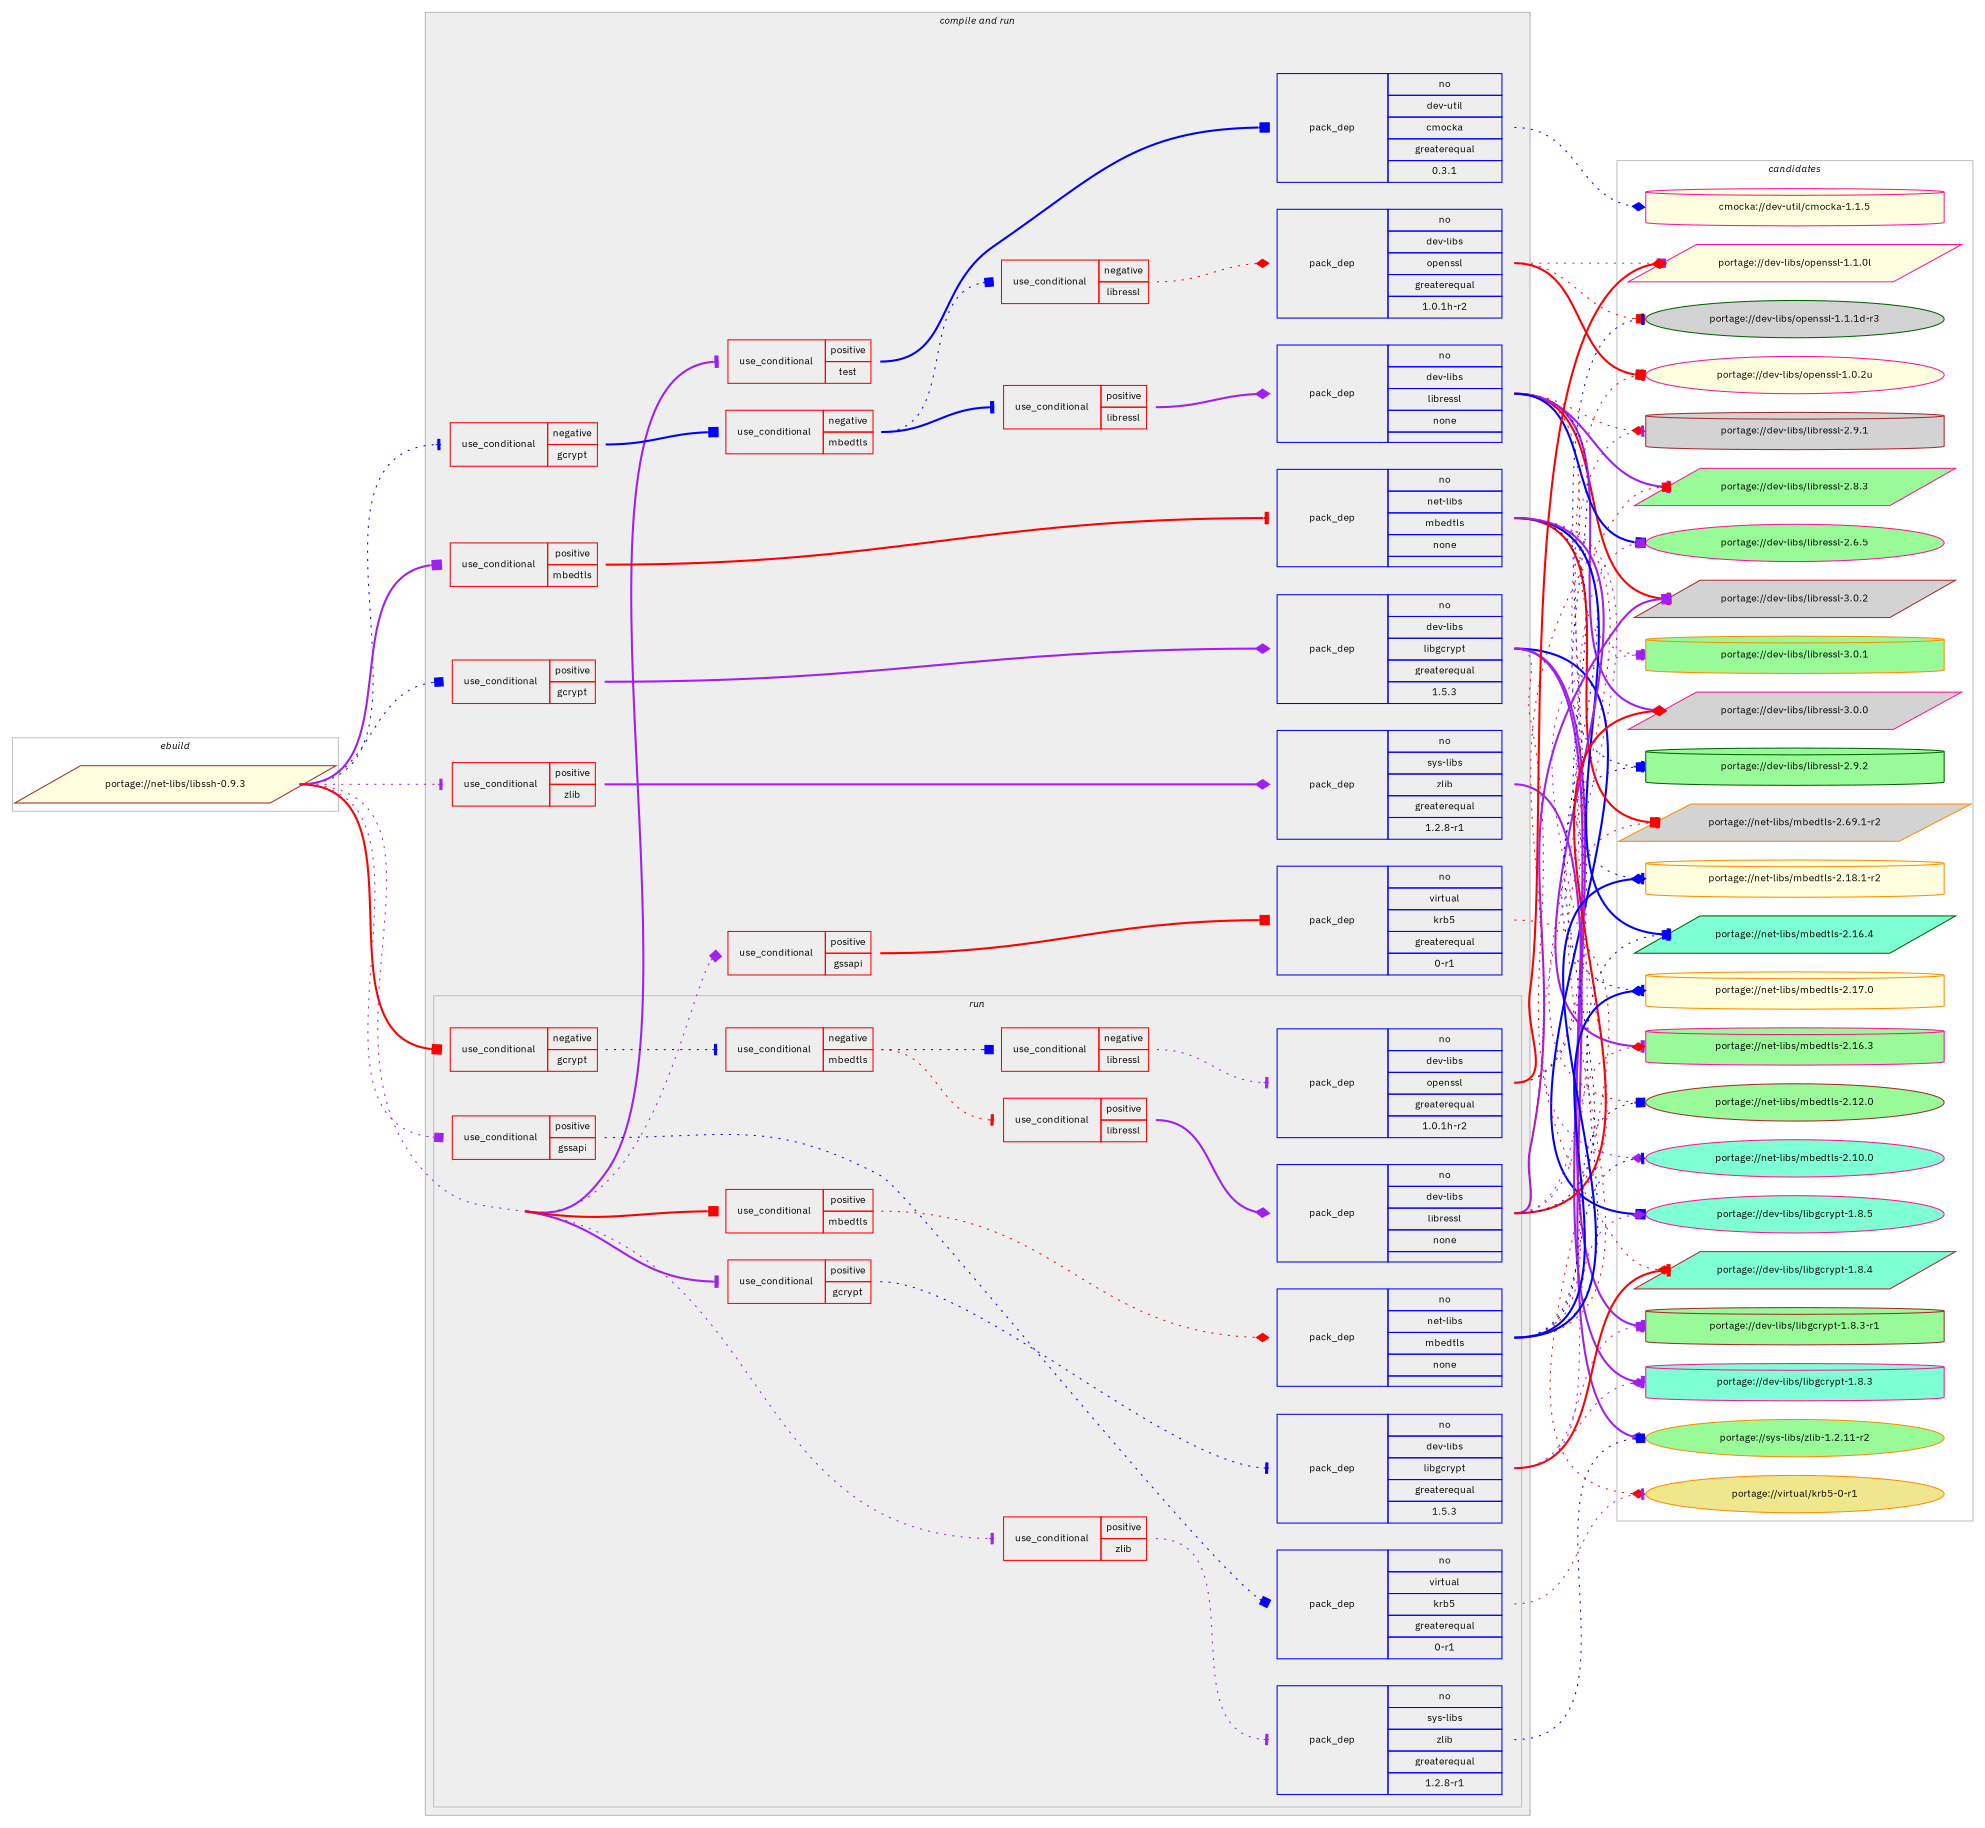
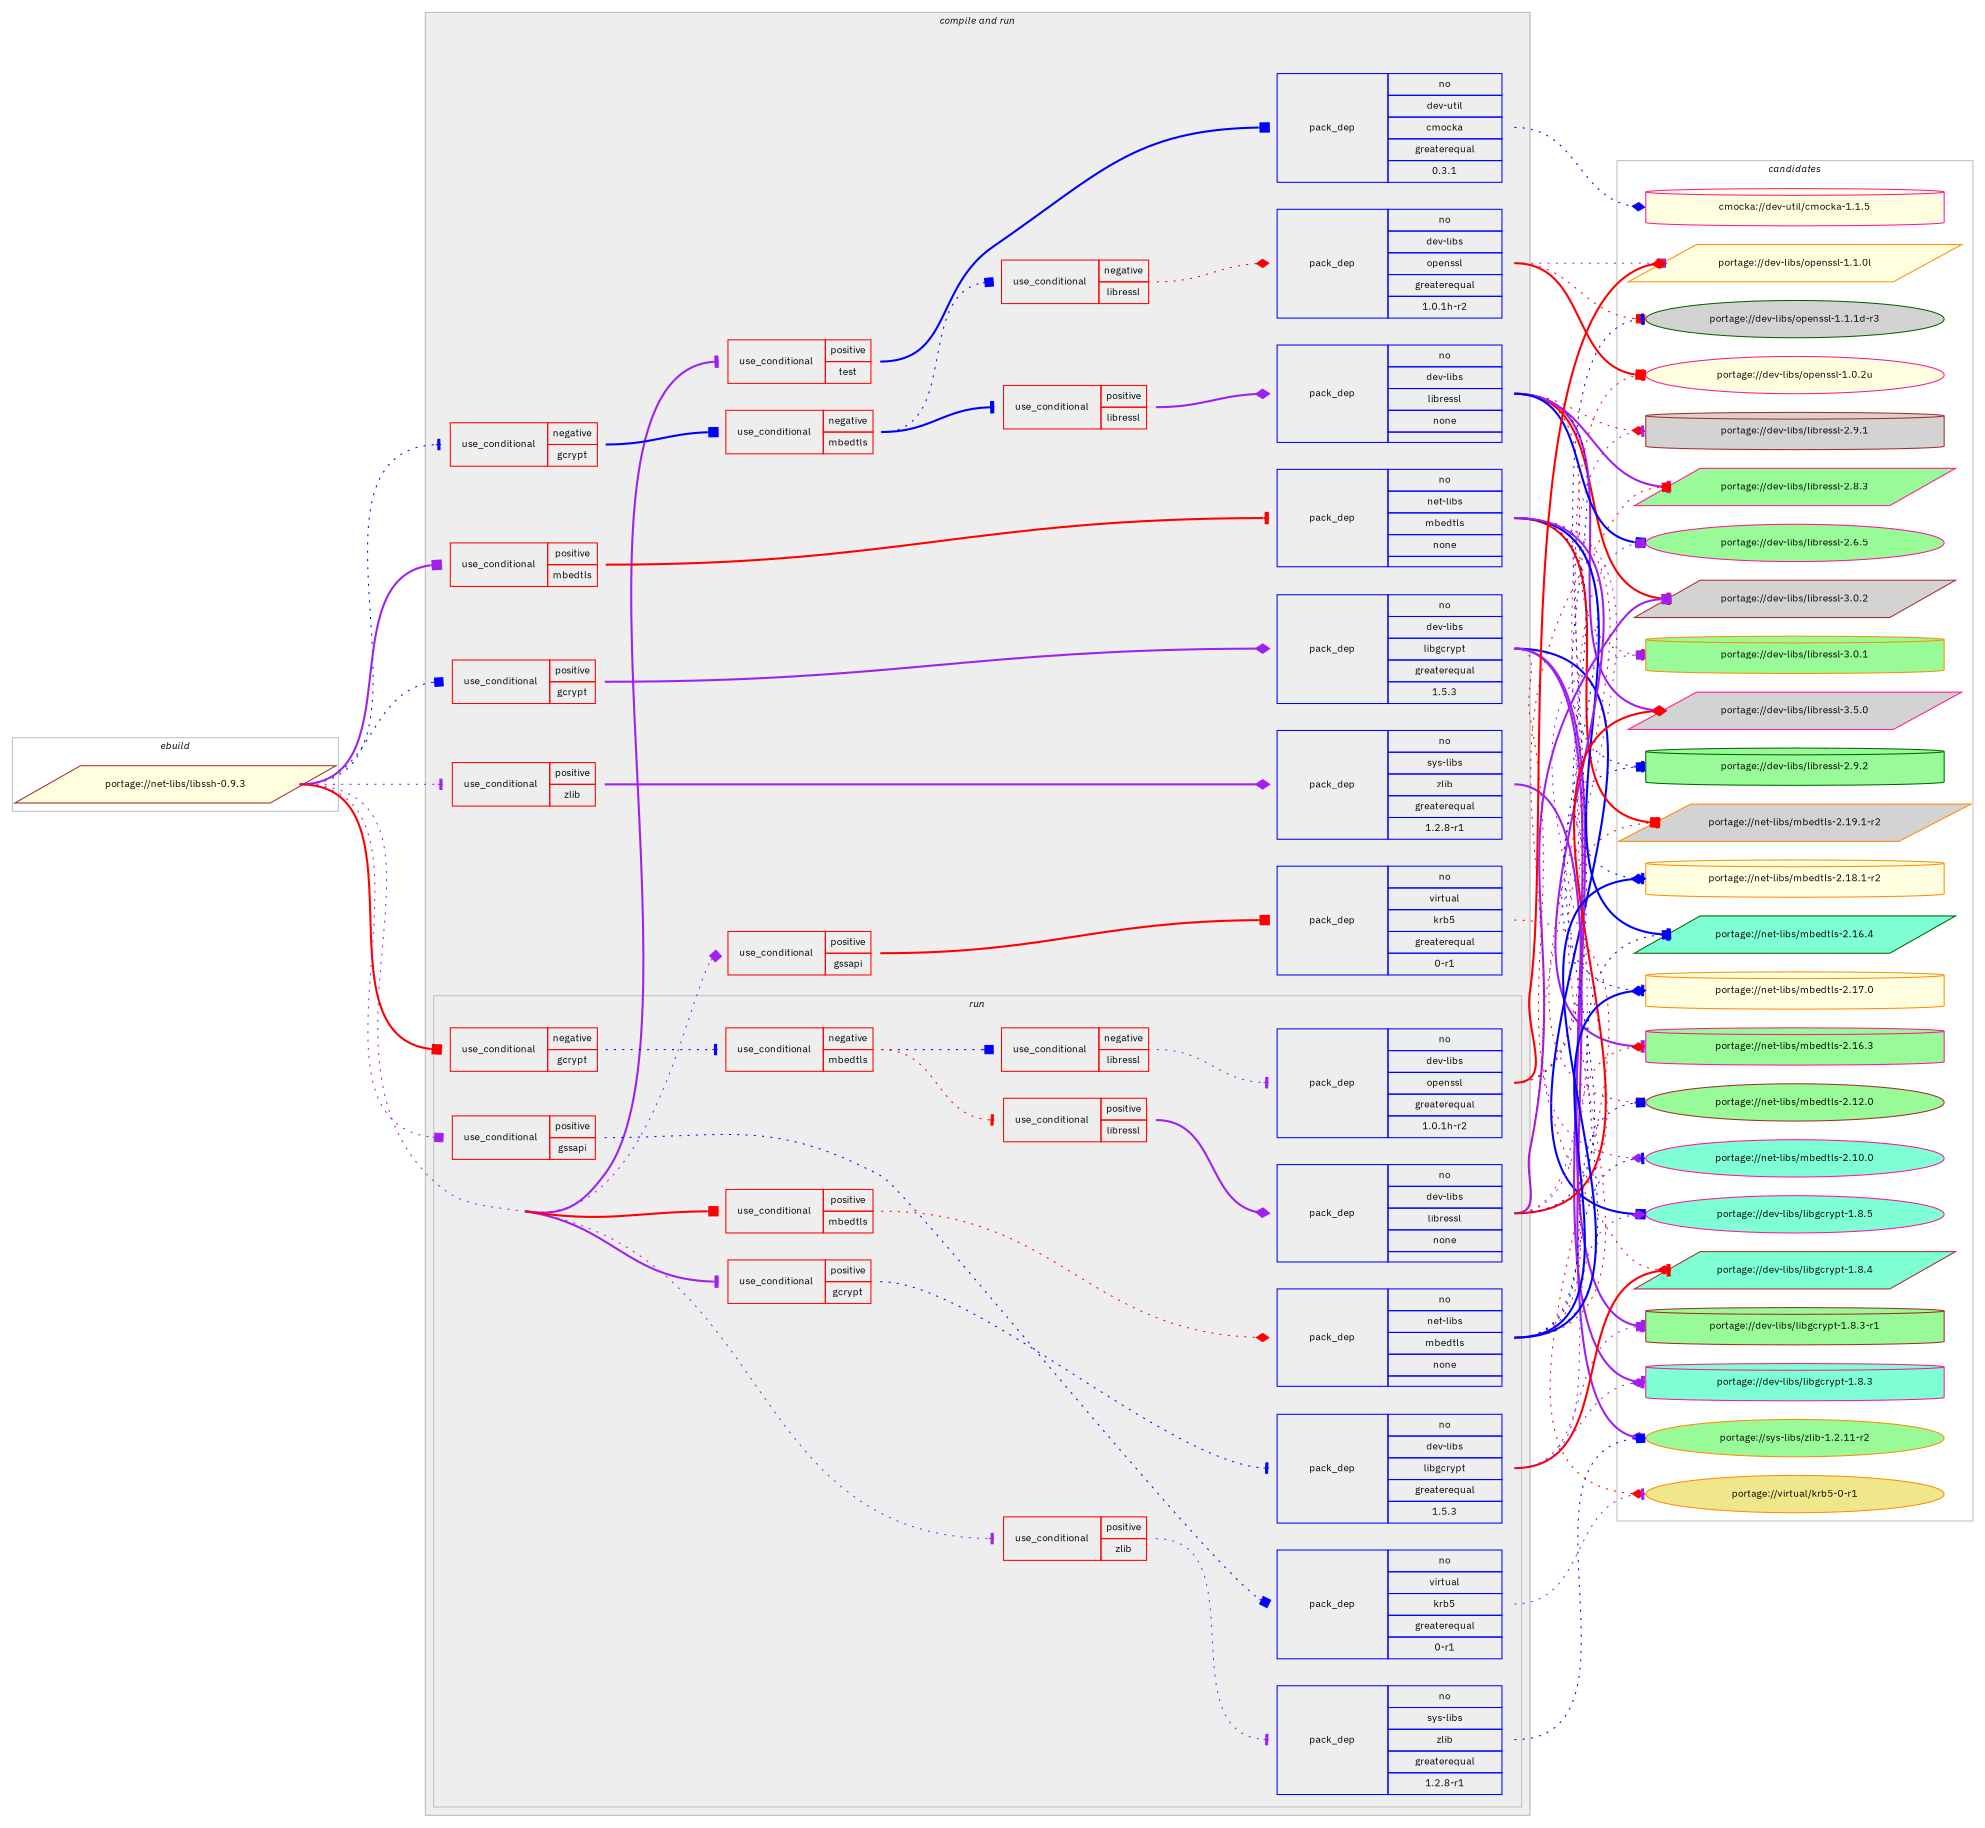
(1795, 263) -> (1795, 263)
(1795, 711) -> (1795, 711)
(1795, 823) -> (1795, 823)
